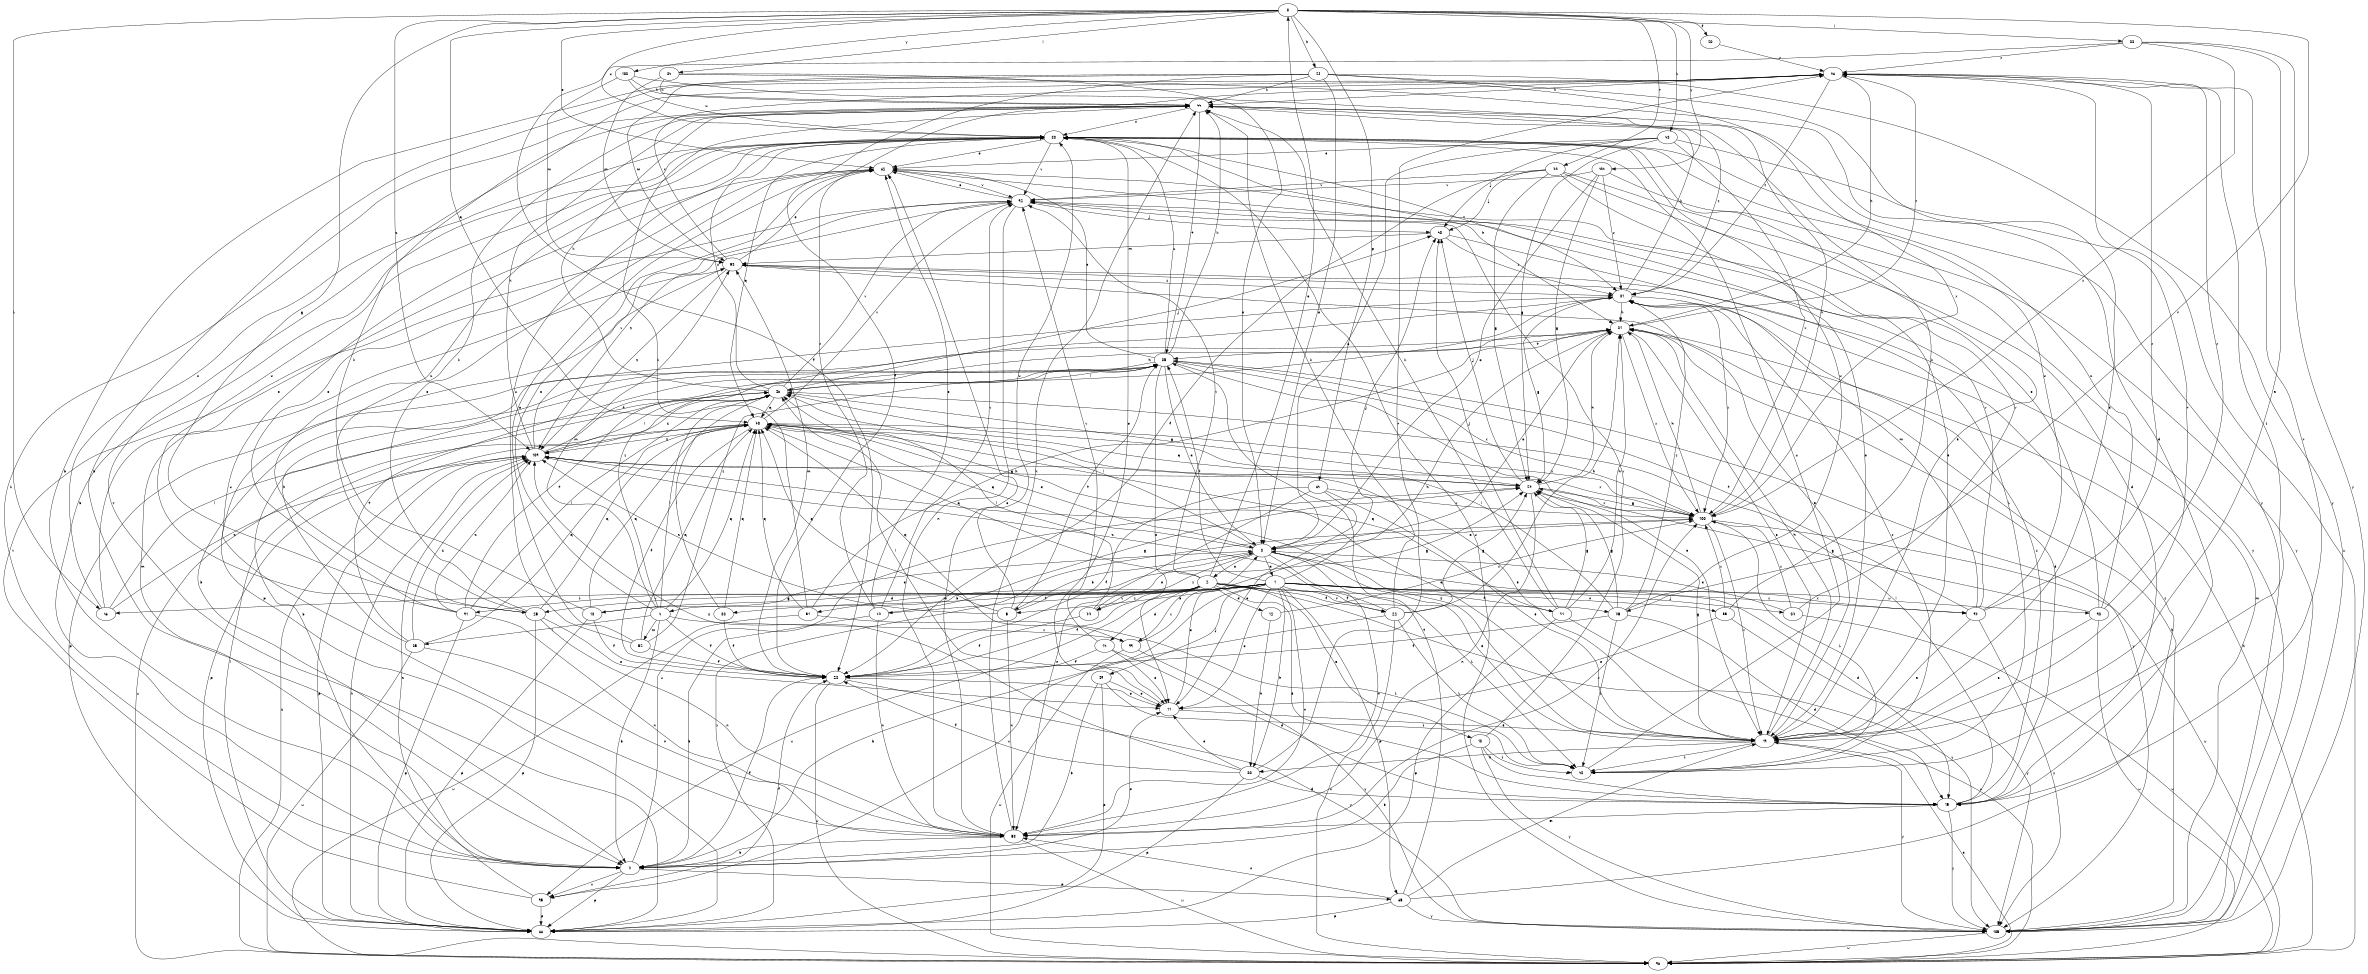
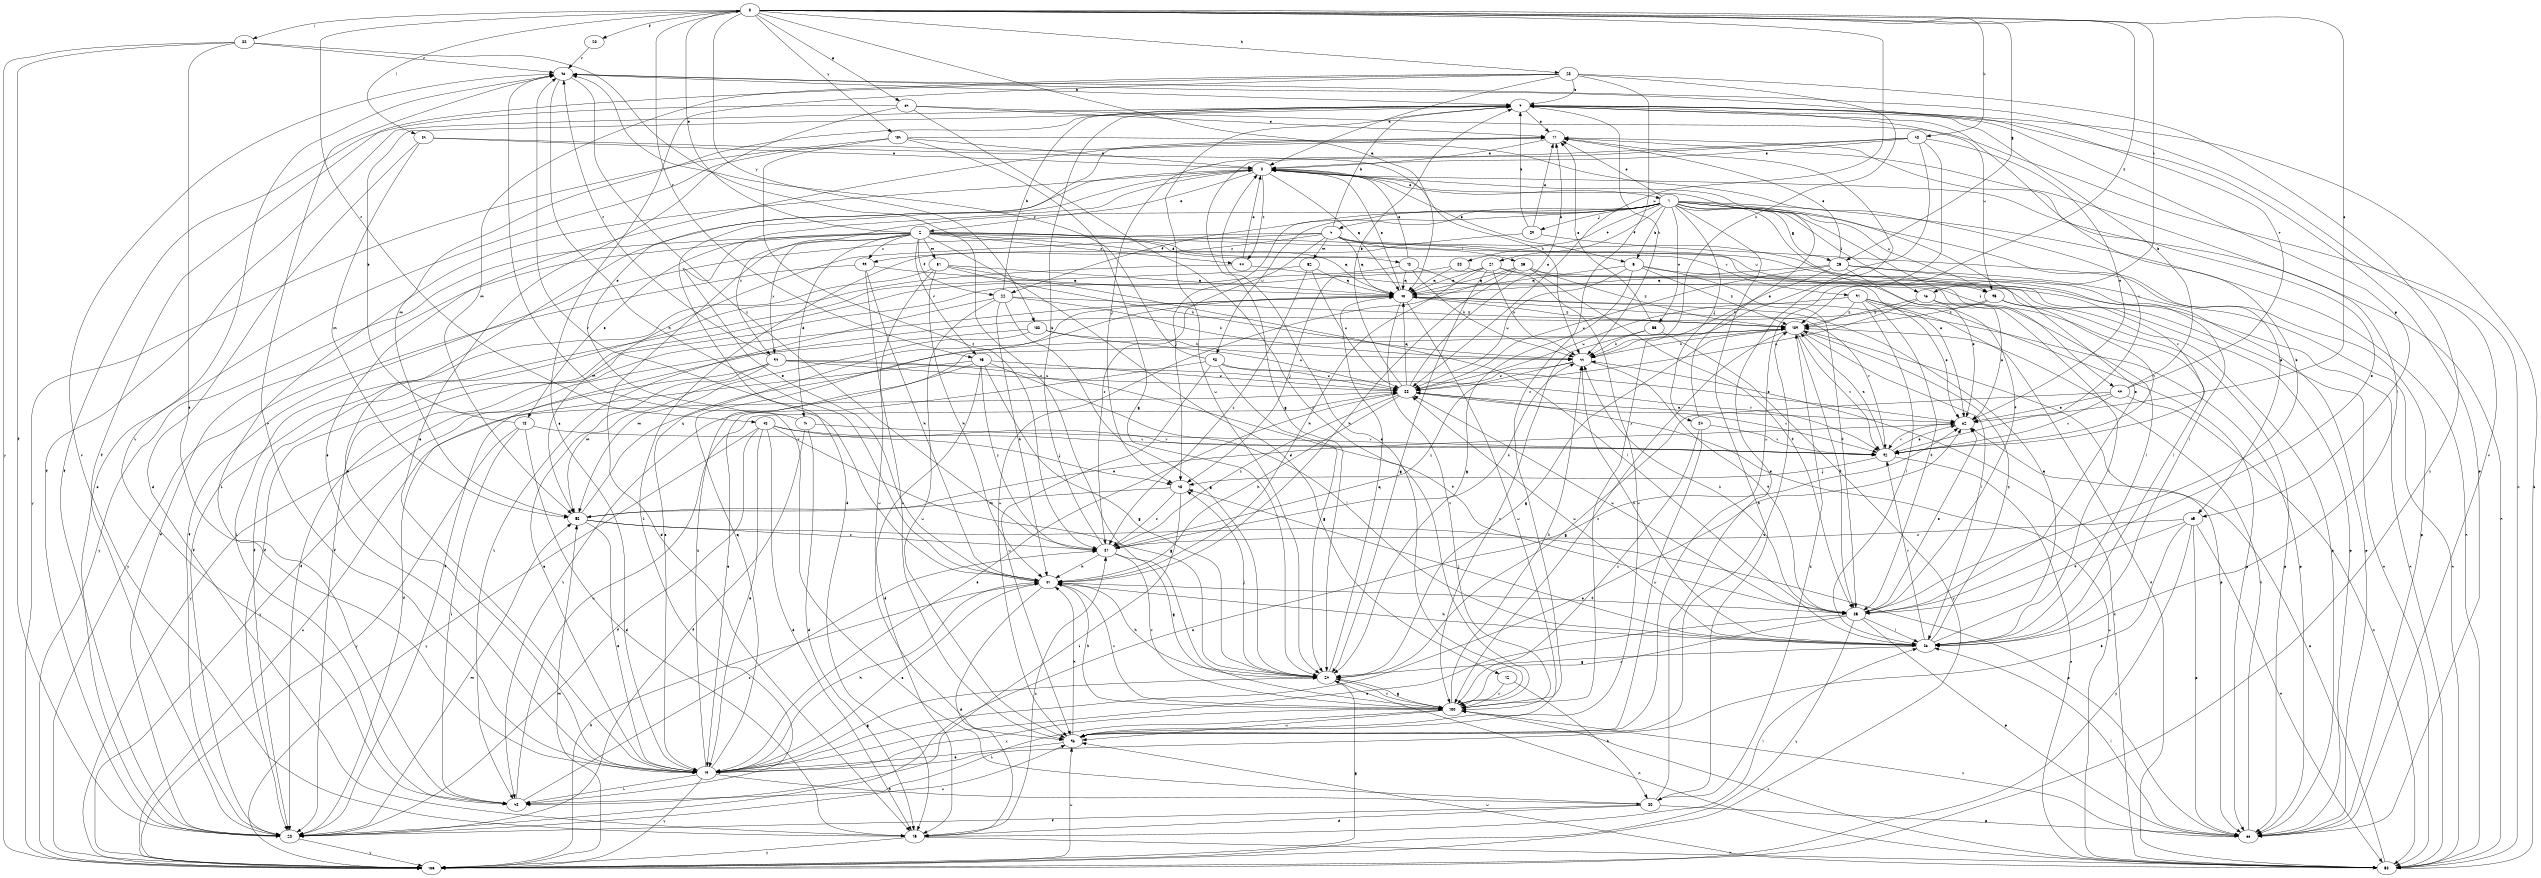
(1503, 90) -> none
(1128, 91) -> none
(562, 347) -> (1125, 649)
(1029, 452) -> (1419, 352)
(1741, 620) -> (1093, 721)
none -> (1113, 856)
